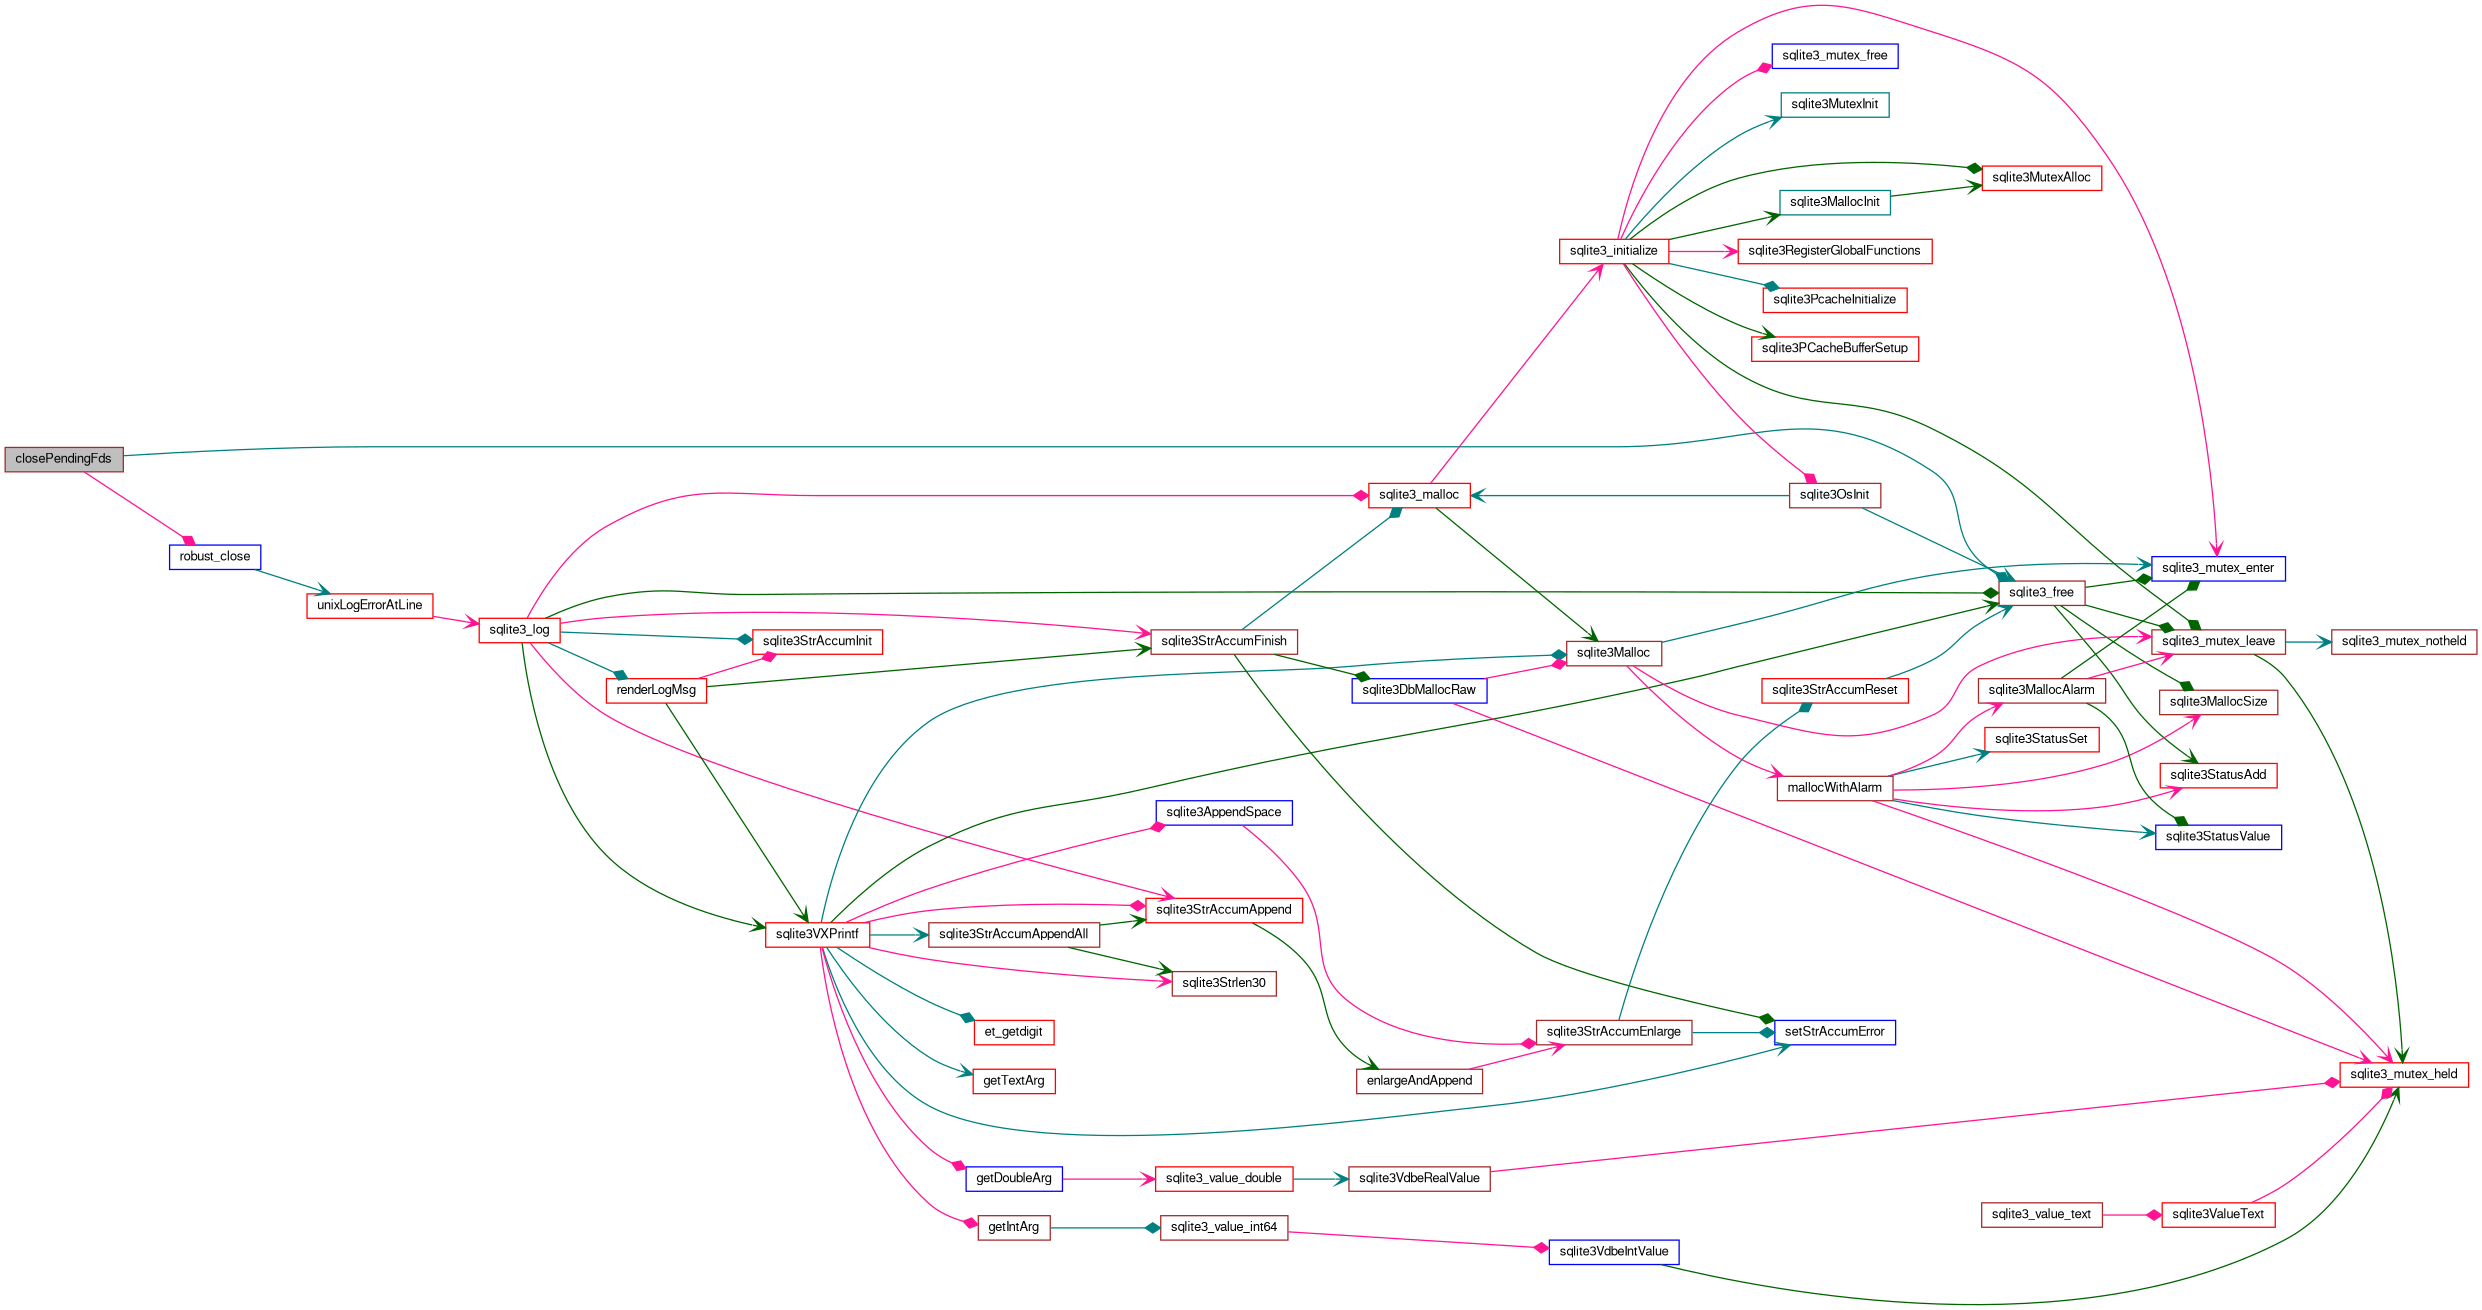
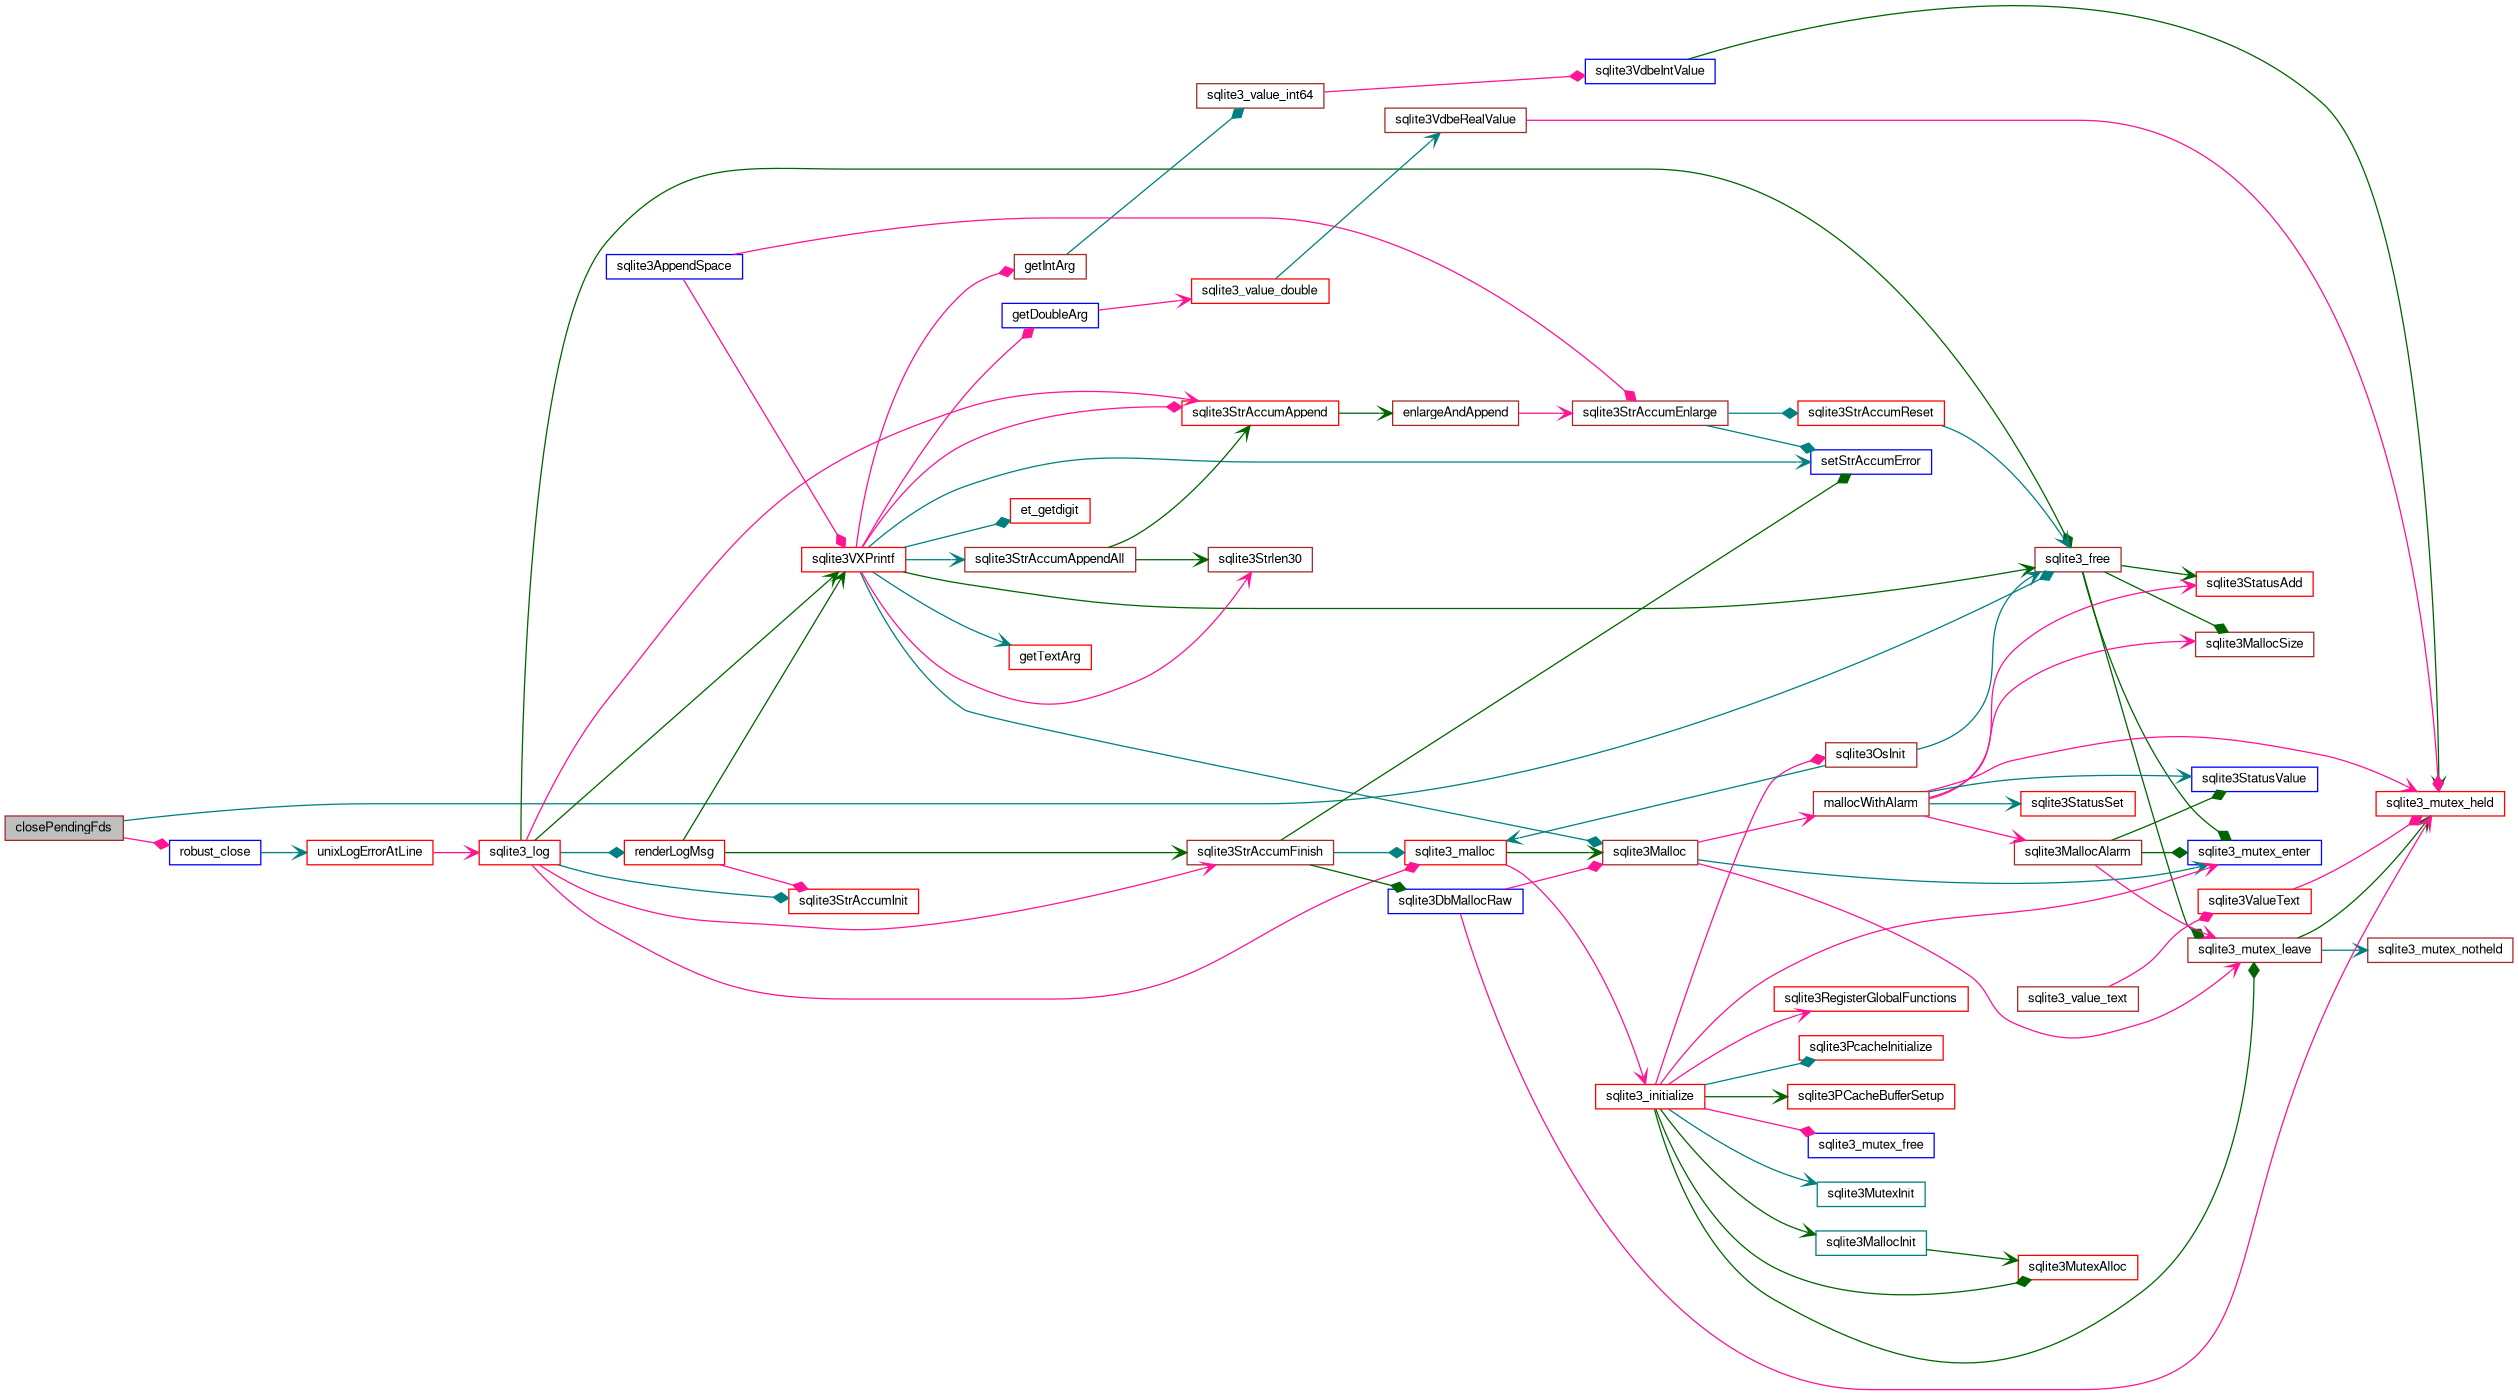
(995, 868) -> (760, 406)
